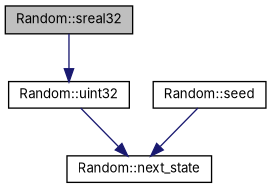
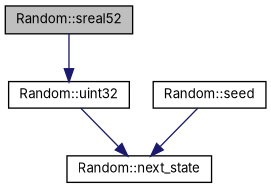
(69, 20) -> (69, 20)
